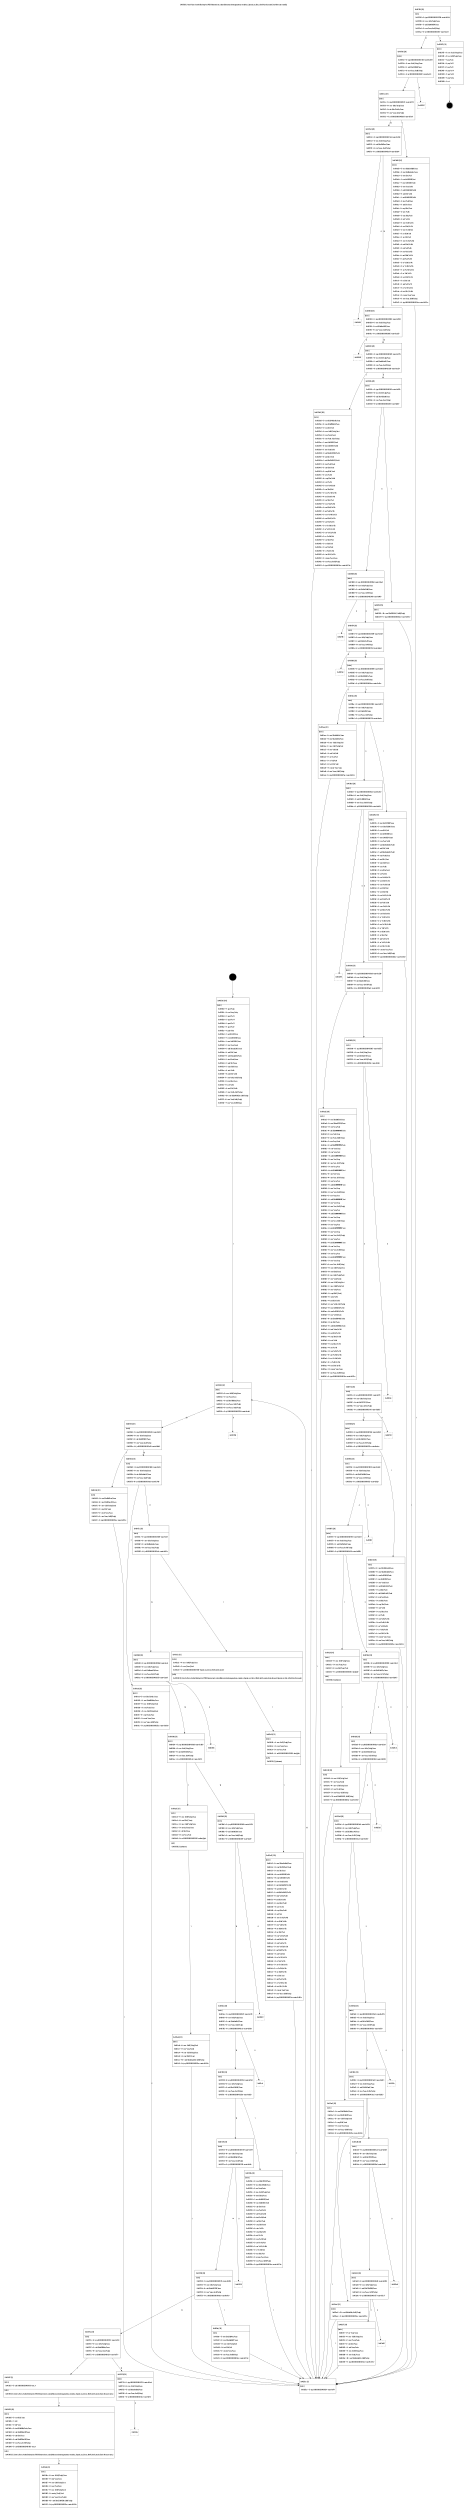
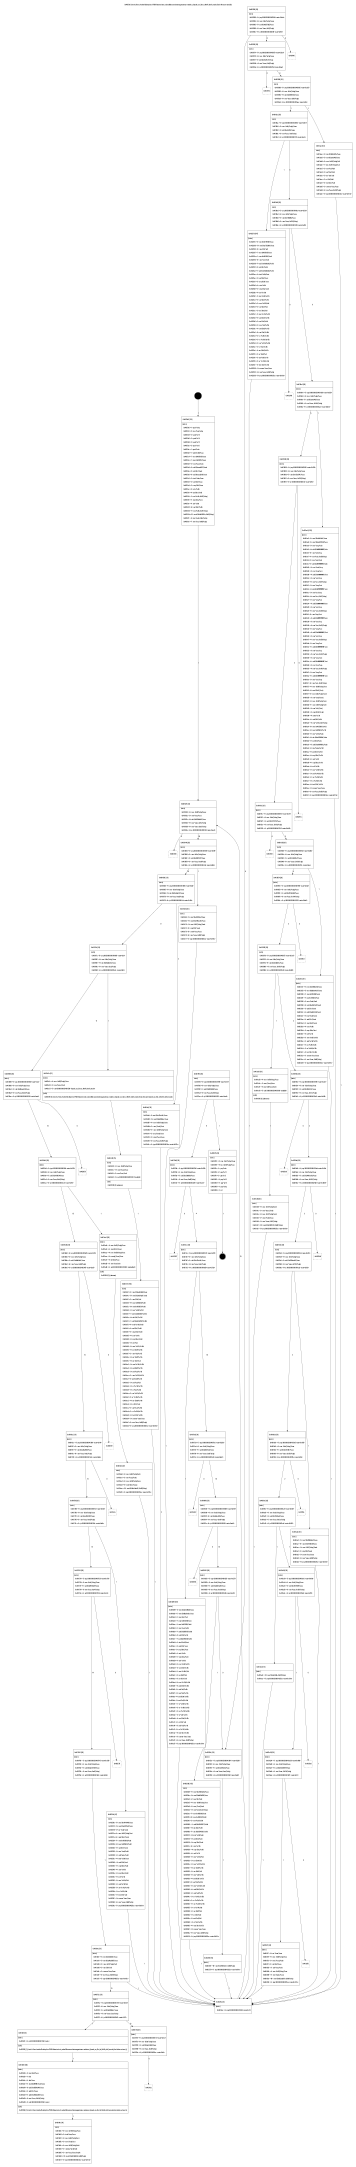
(374, 488) -> (245, 892)
(158, 2314) -> (111, 1986)
